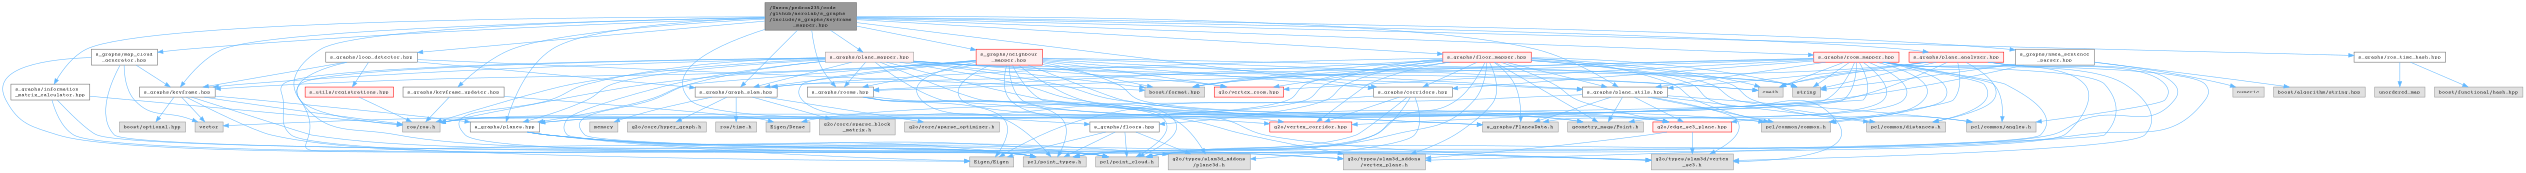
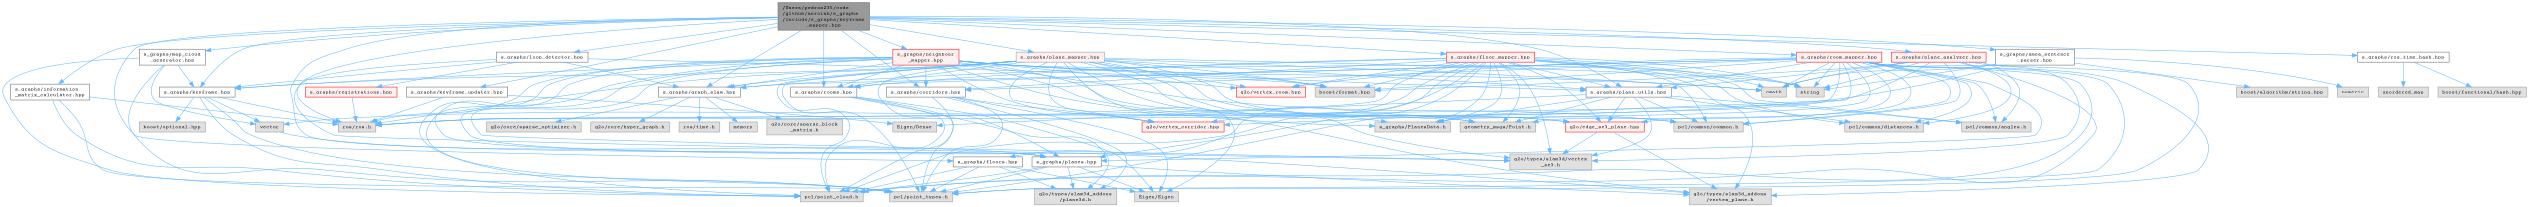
(349, 92) -> (351, 92)
(340, 108) -> (660, 149)
